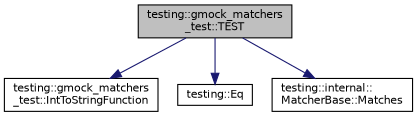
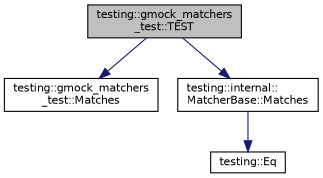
(215, 55) -> (248, 126)
(81, 95) -> (81, 95)
